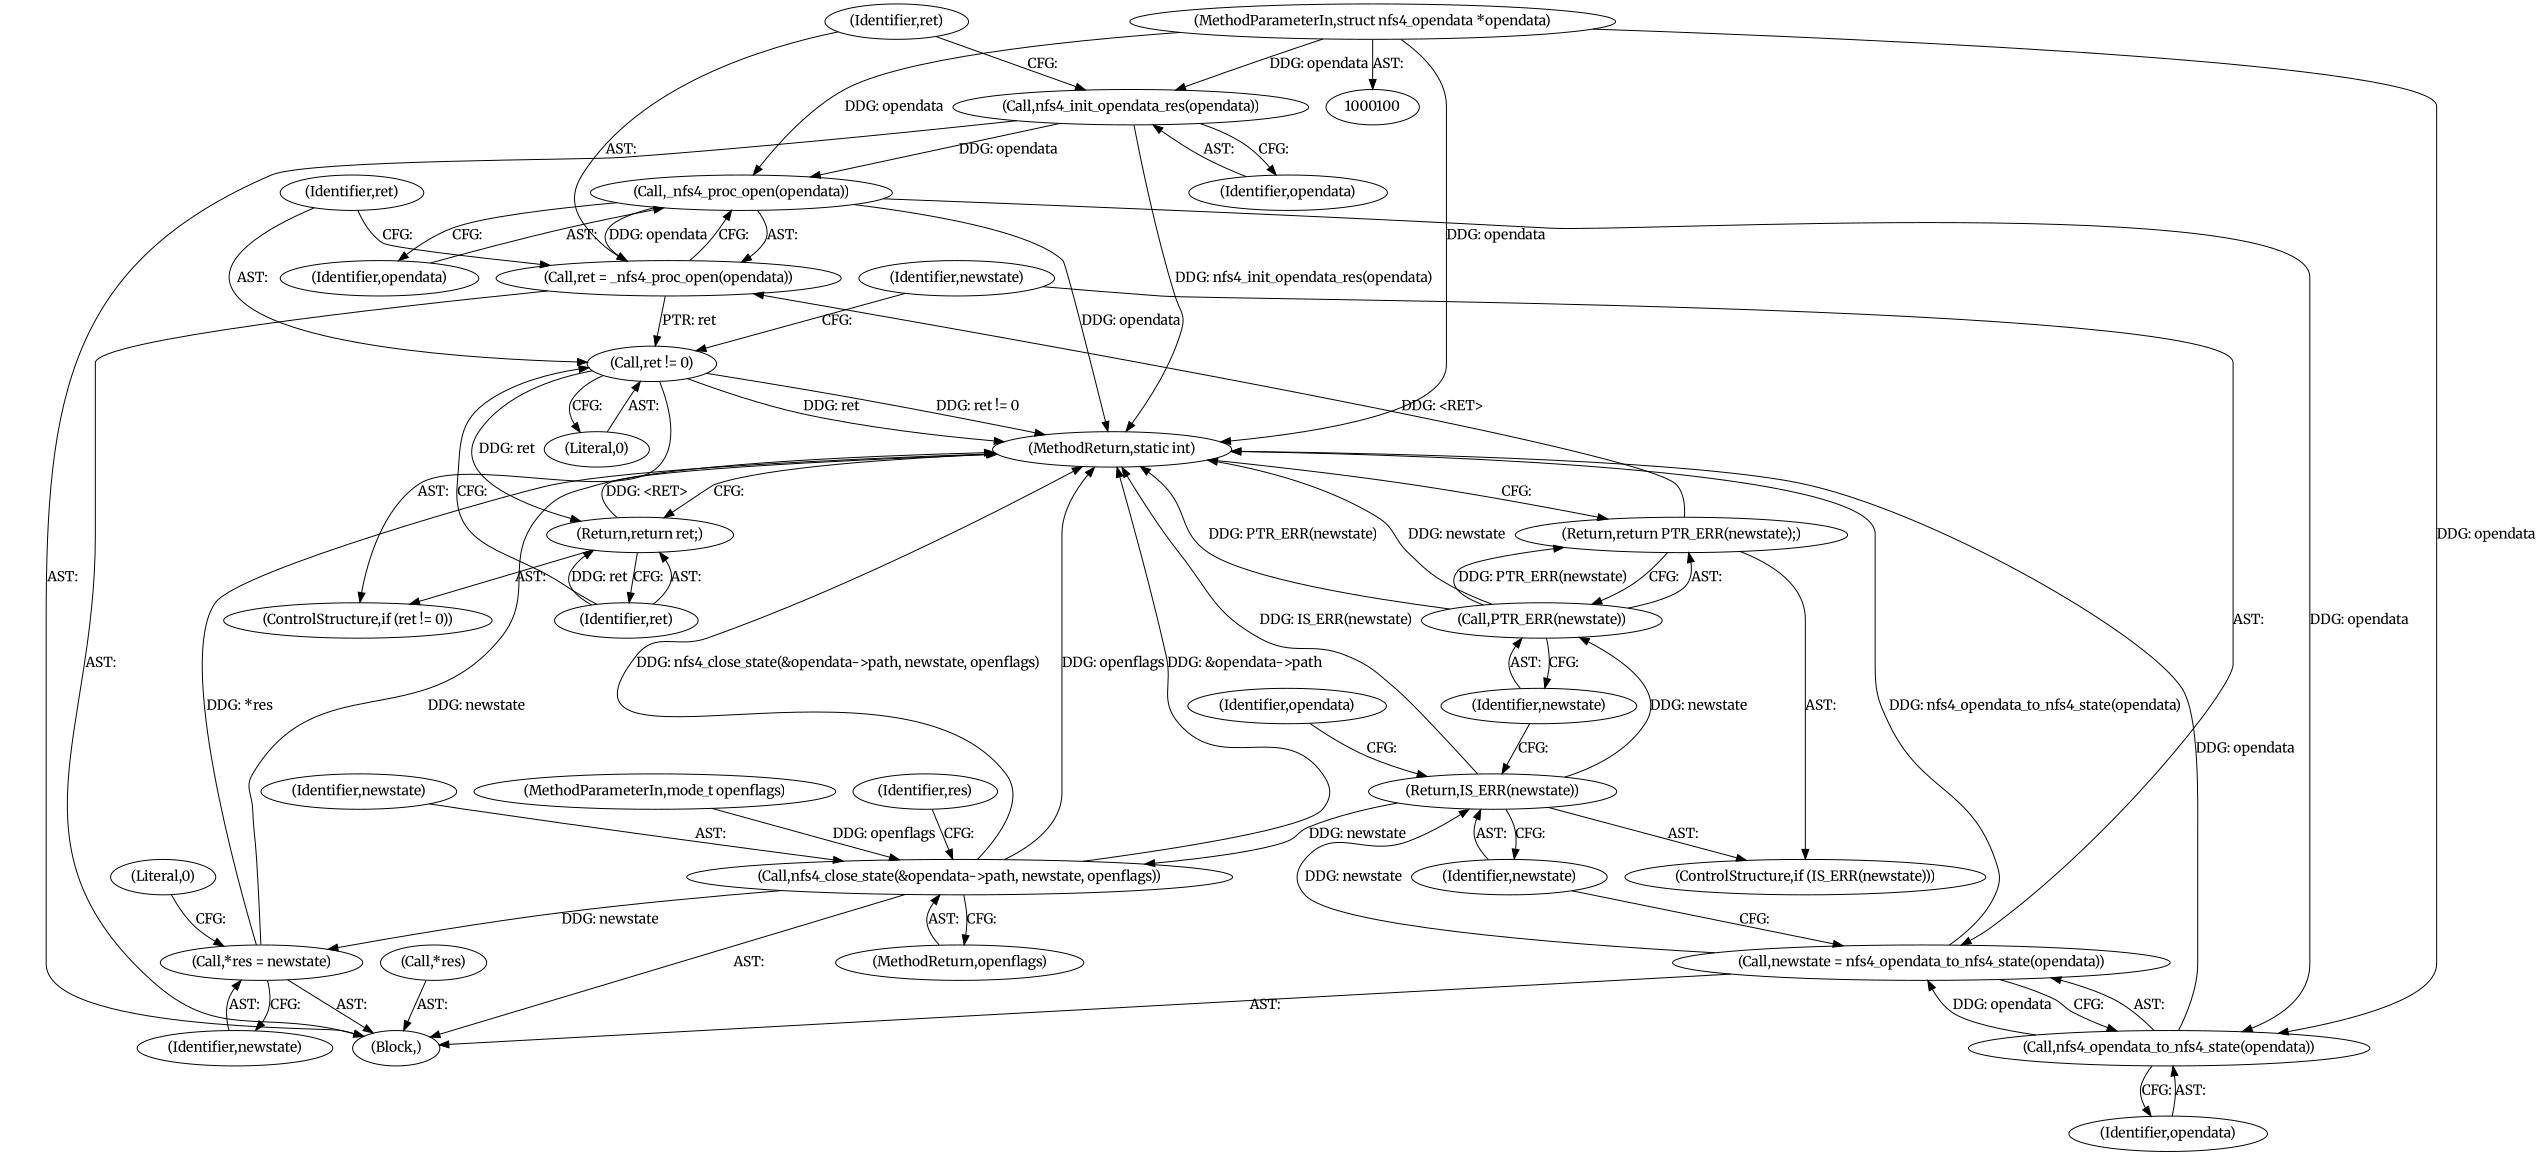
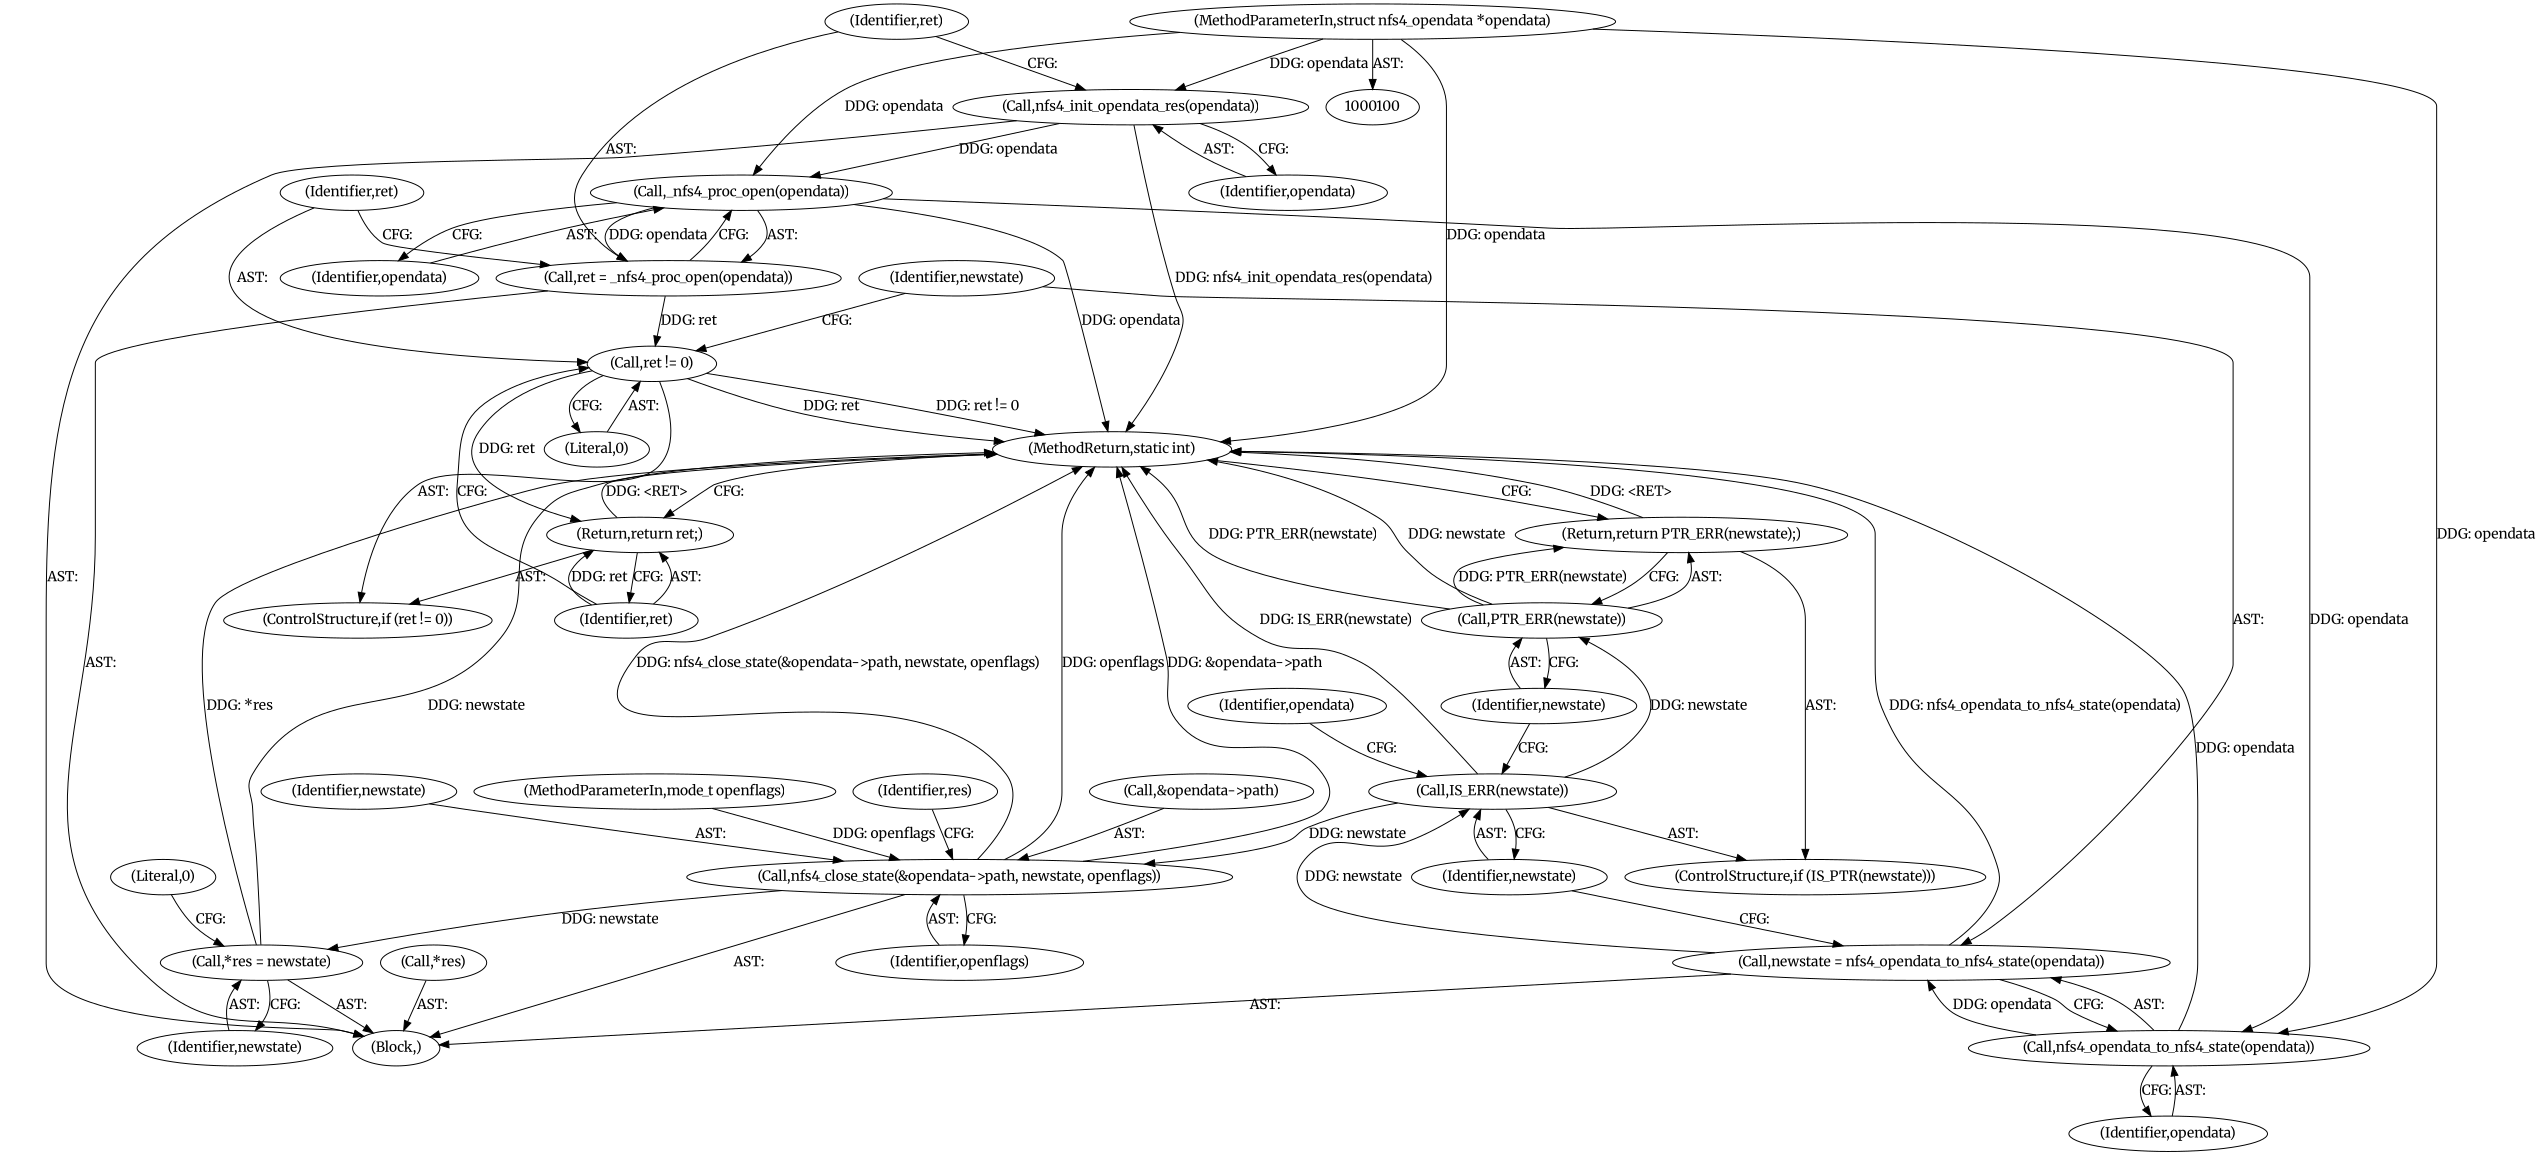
(689, 321) -> (689, 321)
(1240, 382) -> (1445, 469)
none -> (1202, 792)
(1493, 792) -> (1493, 792)
(1805, 877) -> (1805, 877)
(960, 963) -> (960, 963)
